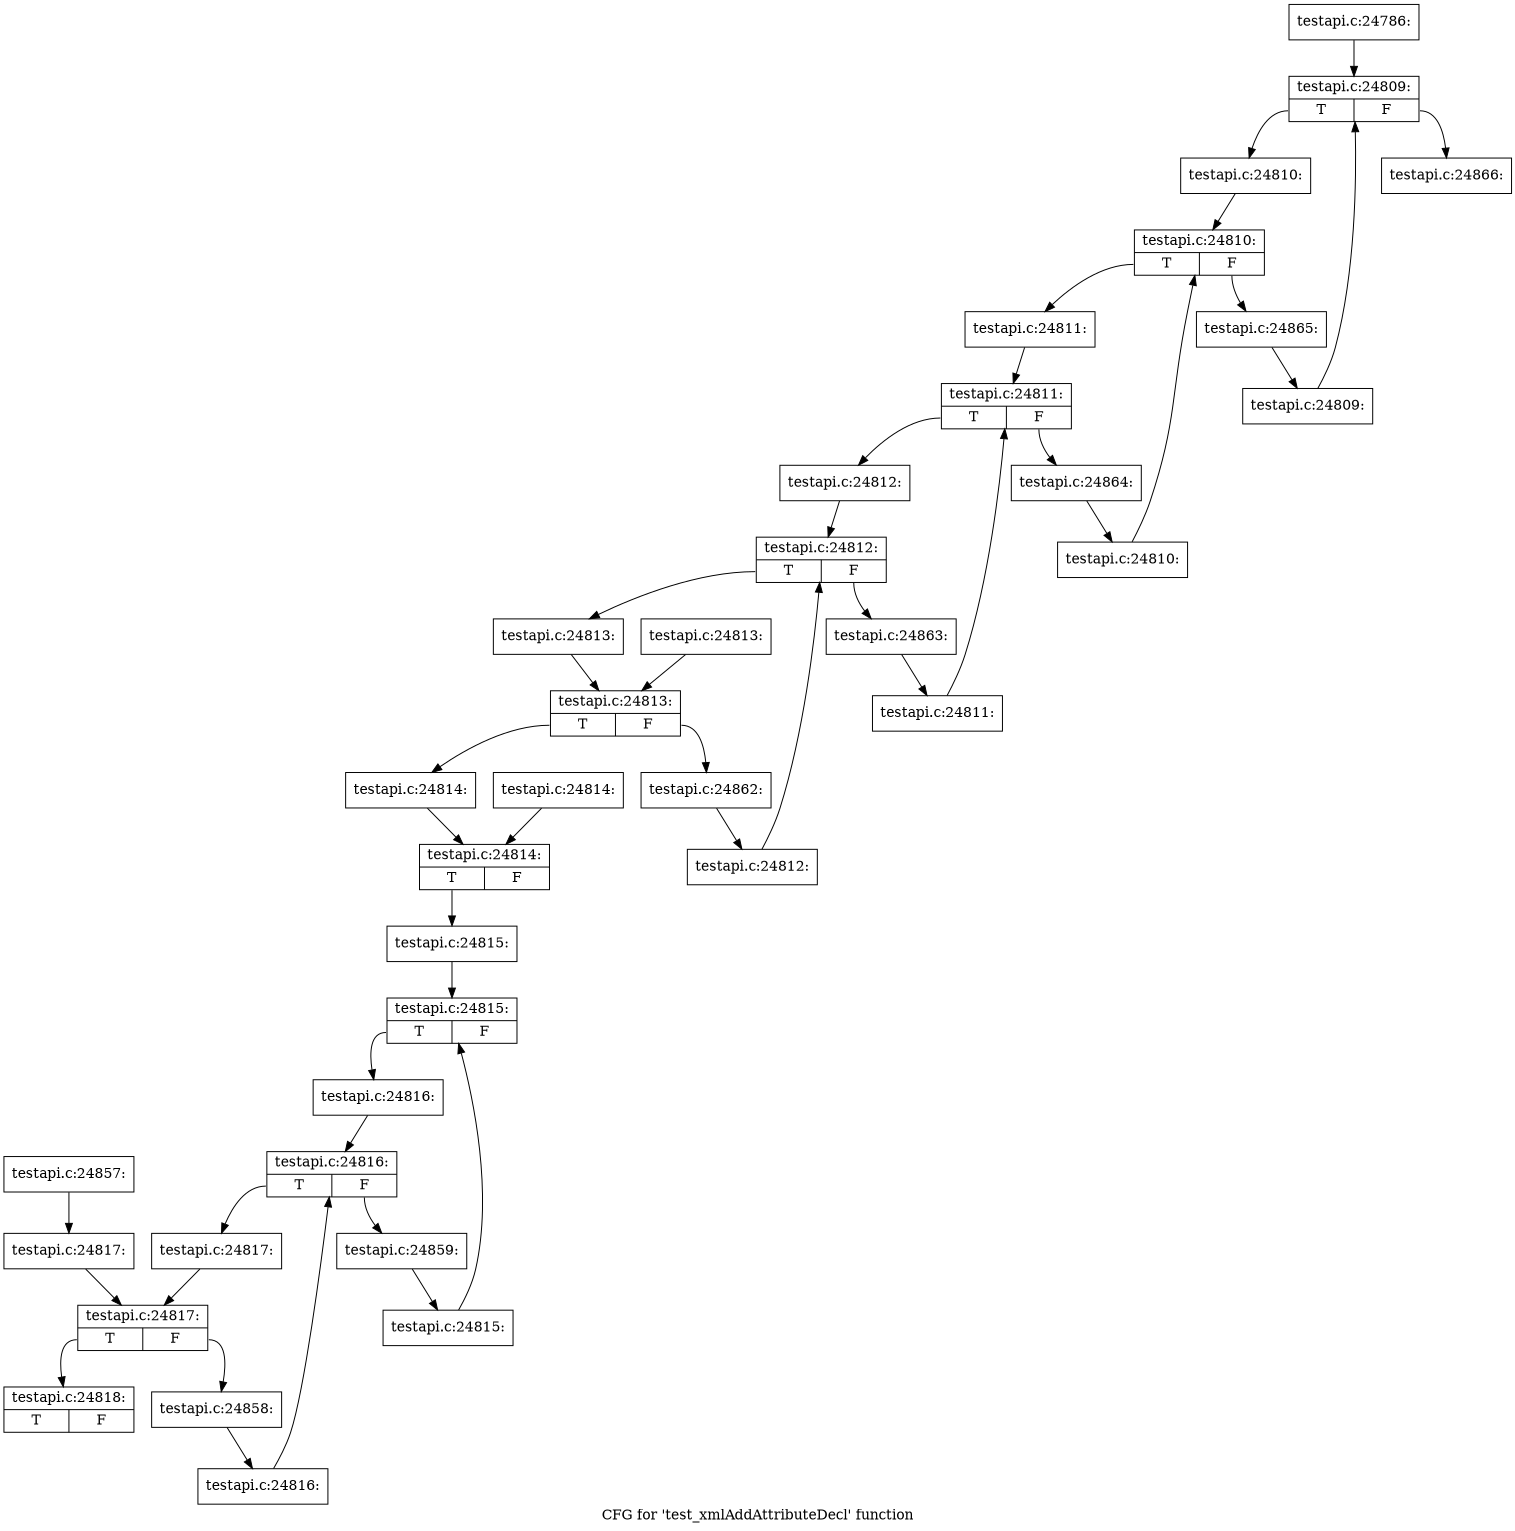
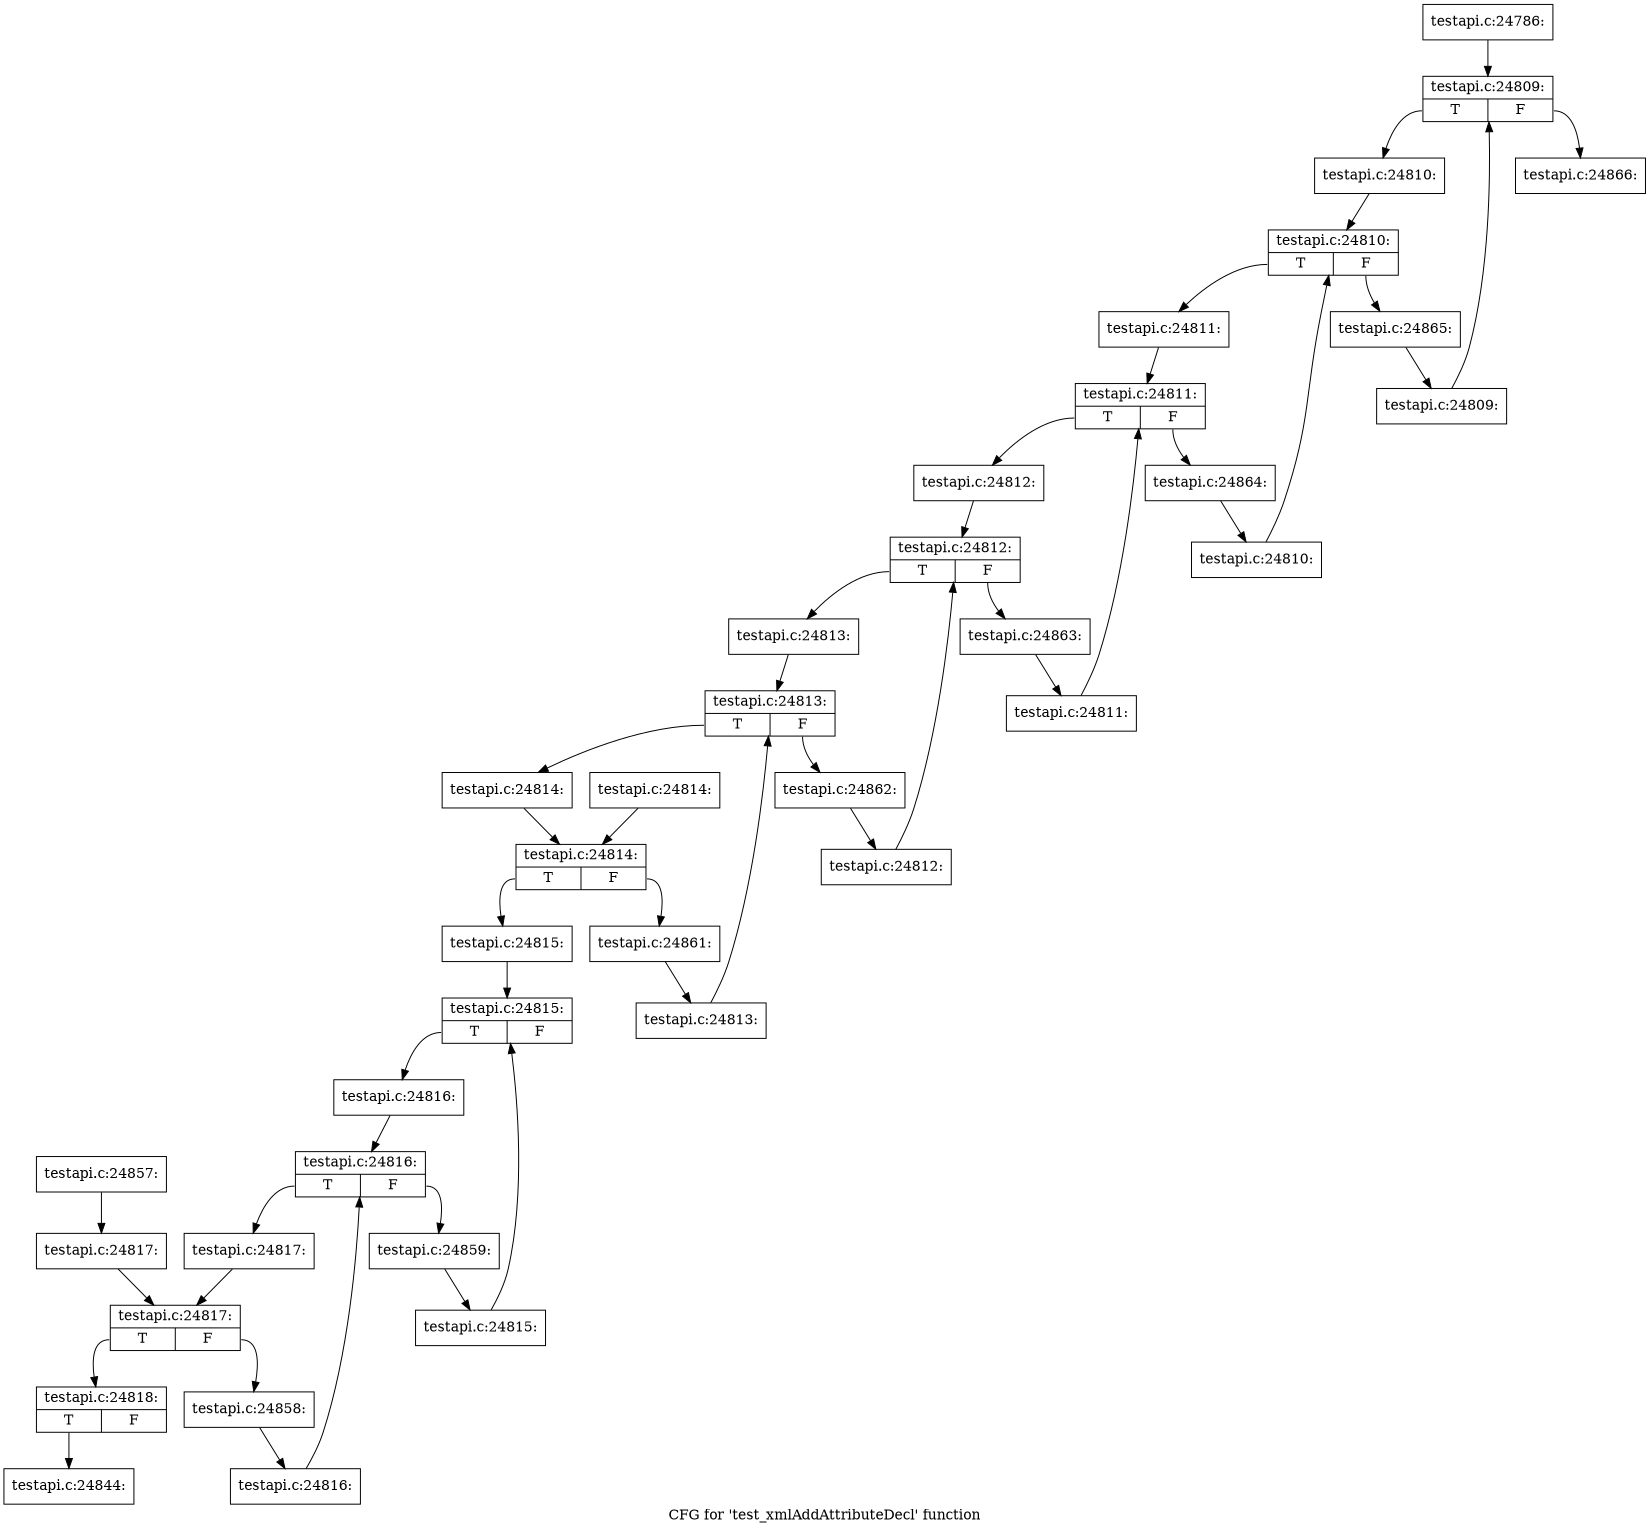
none -> (655, 944)
none -> (69, 1486)
